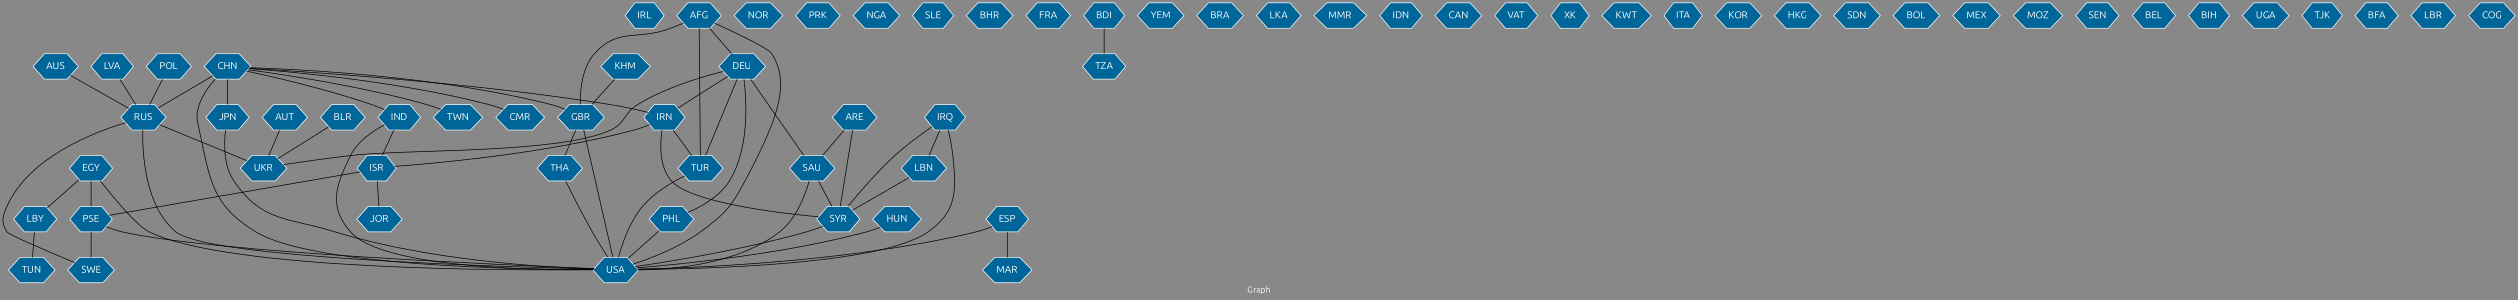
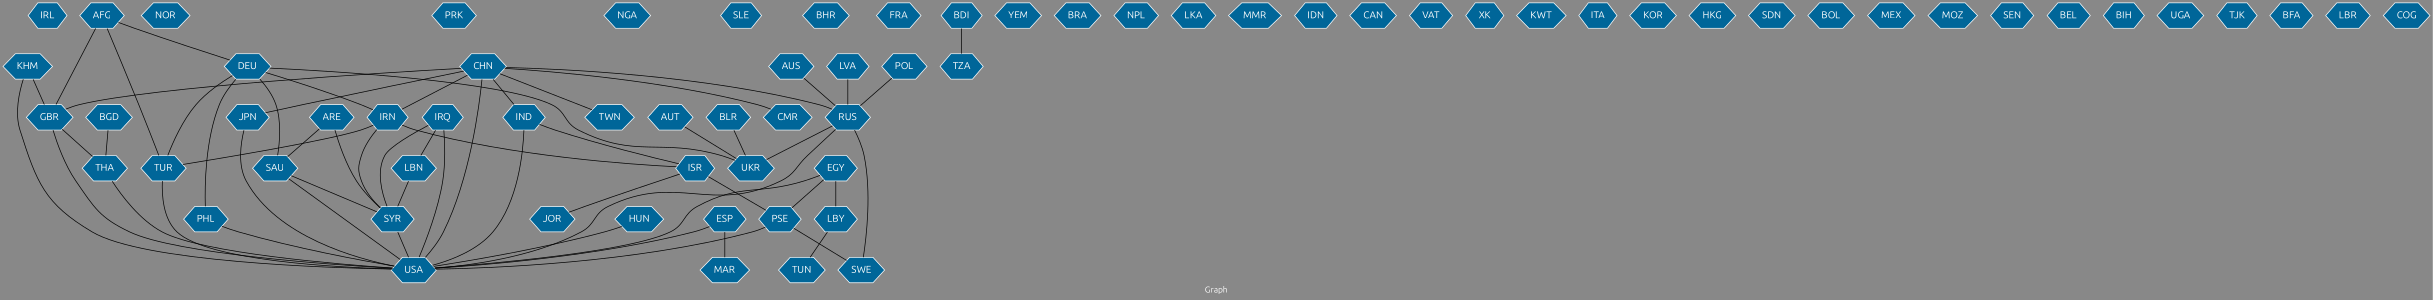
none -> (1136, 16)
none -> (109, 117)
(758, 155) -> (151, 250)
